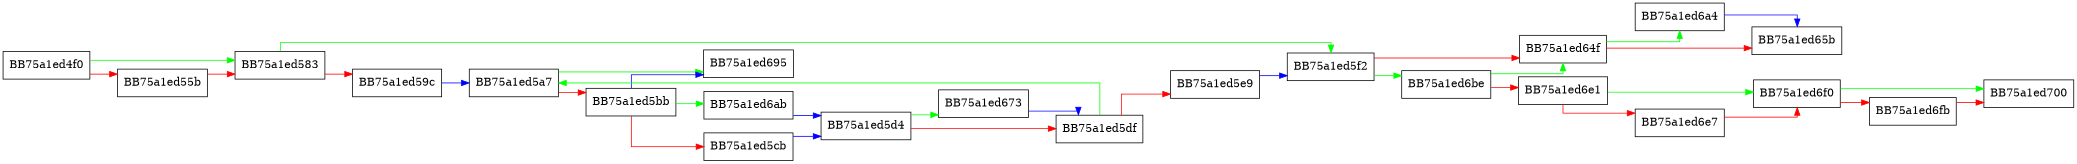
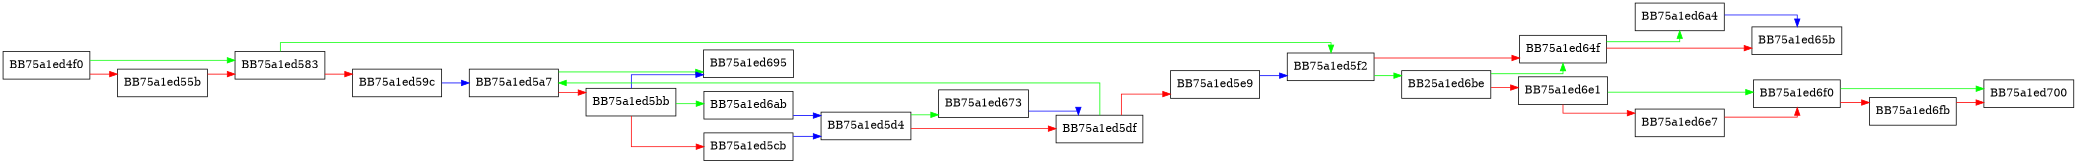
(1446, 84) -> (1446, 84)
